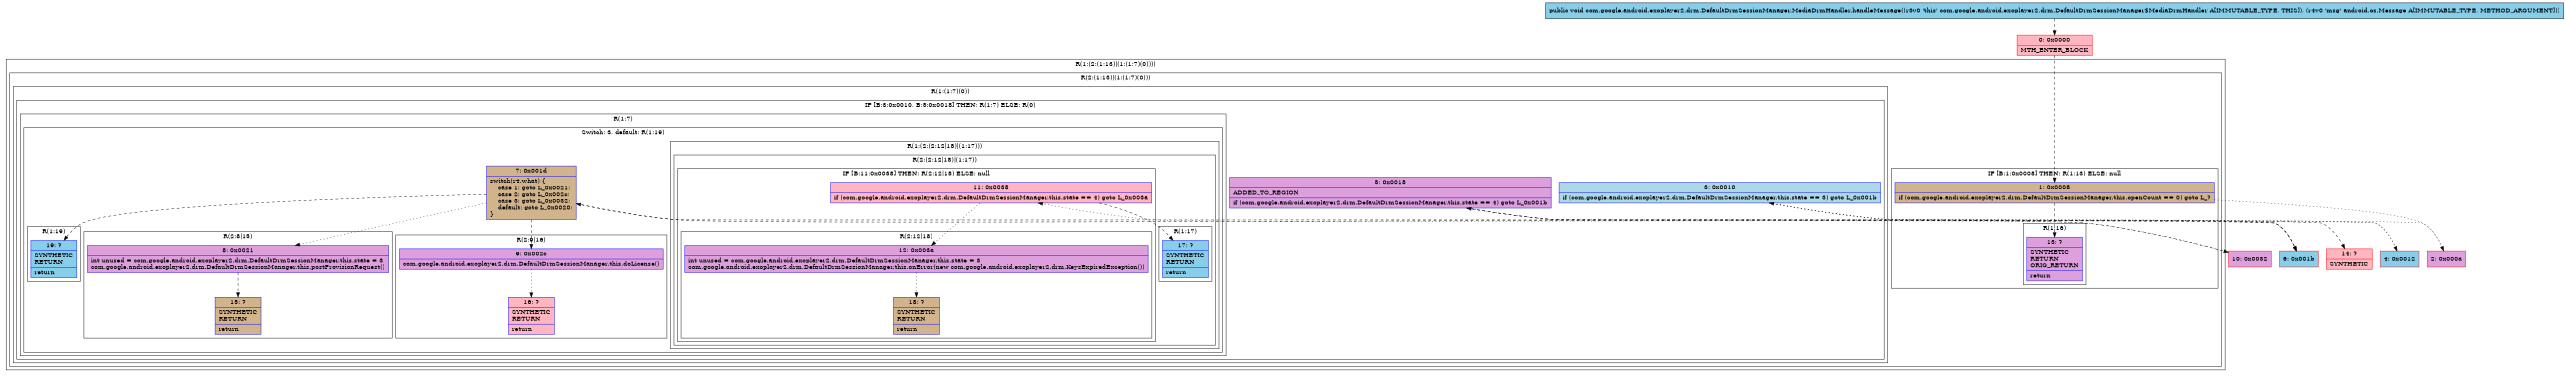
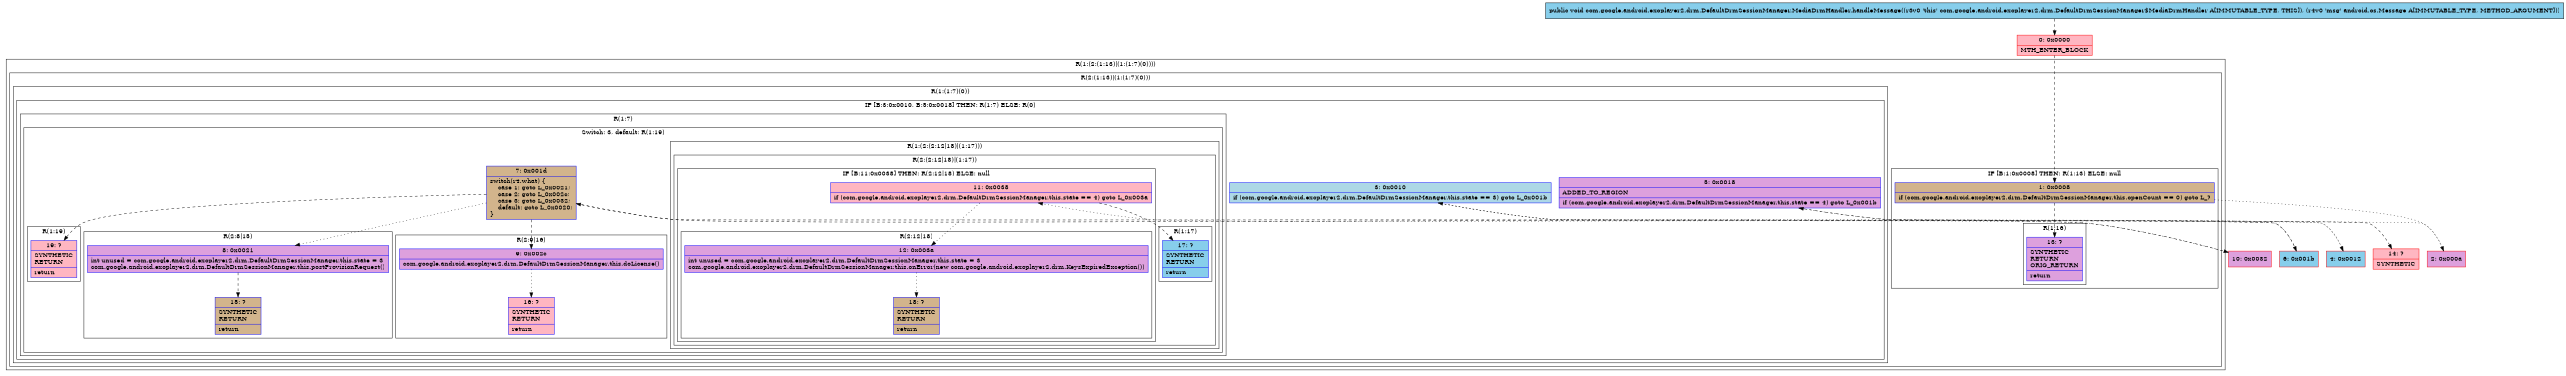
(1886, 220) -> none
(54, 259) -> (54, 259)
